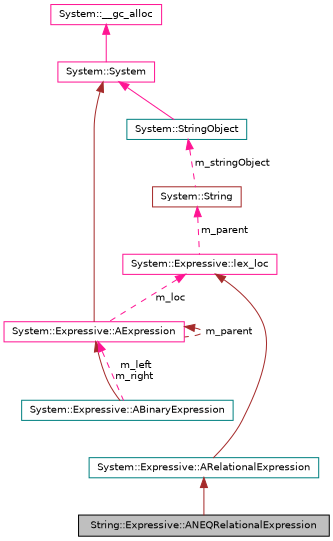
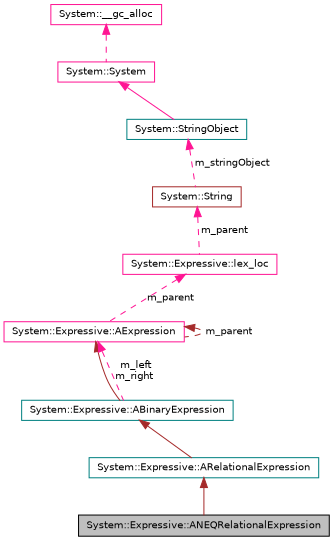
(106, 48) -> (106, 48)
(94, 207) -> none
(169, 298) -> (169, 298)
(263, 368) -> (170, 442)
(204, 526) -> (204, 526)
